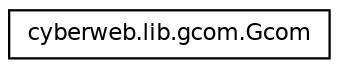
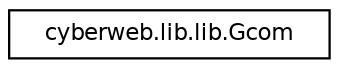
(169, 34) -> (169, 34)
